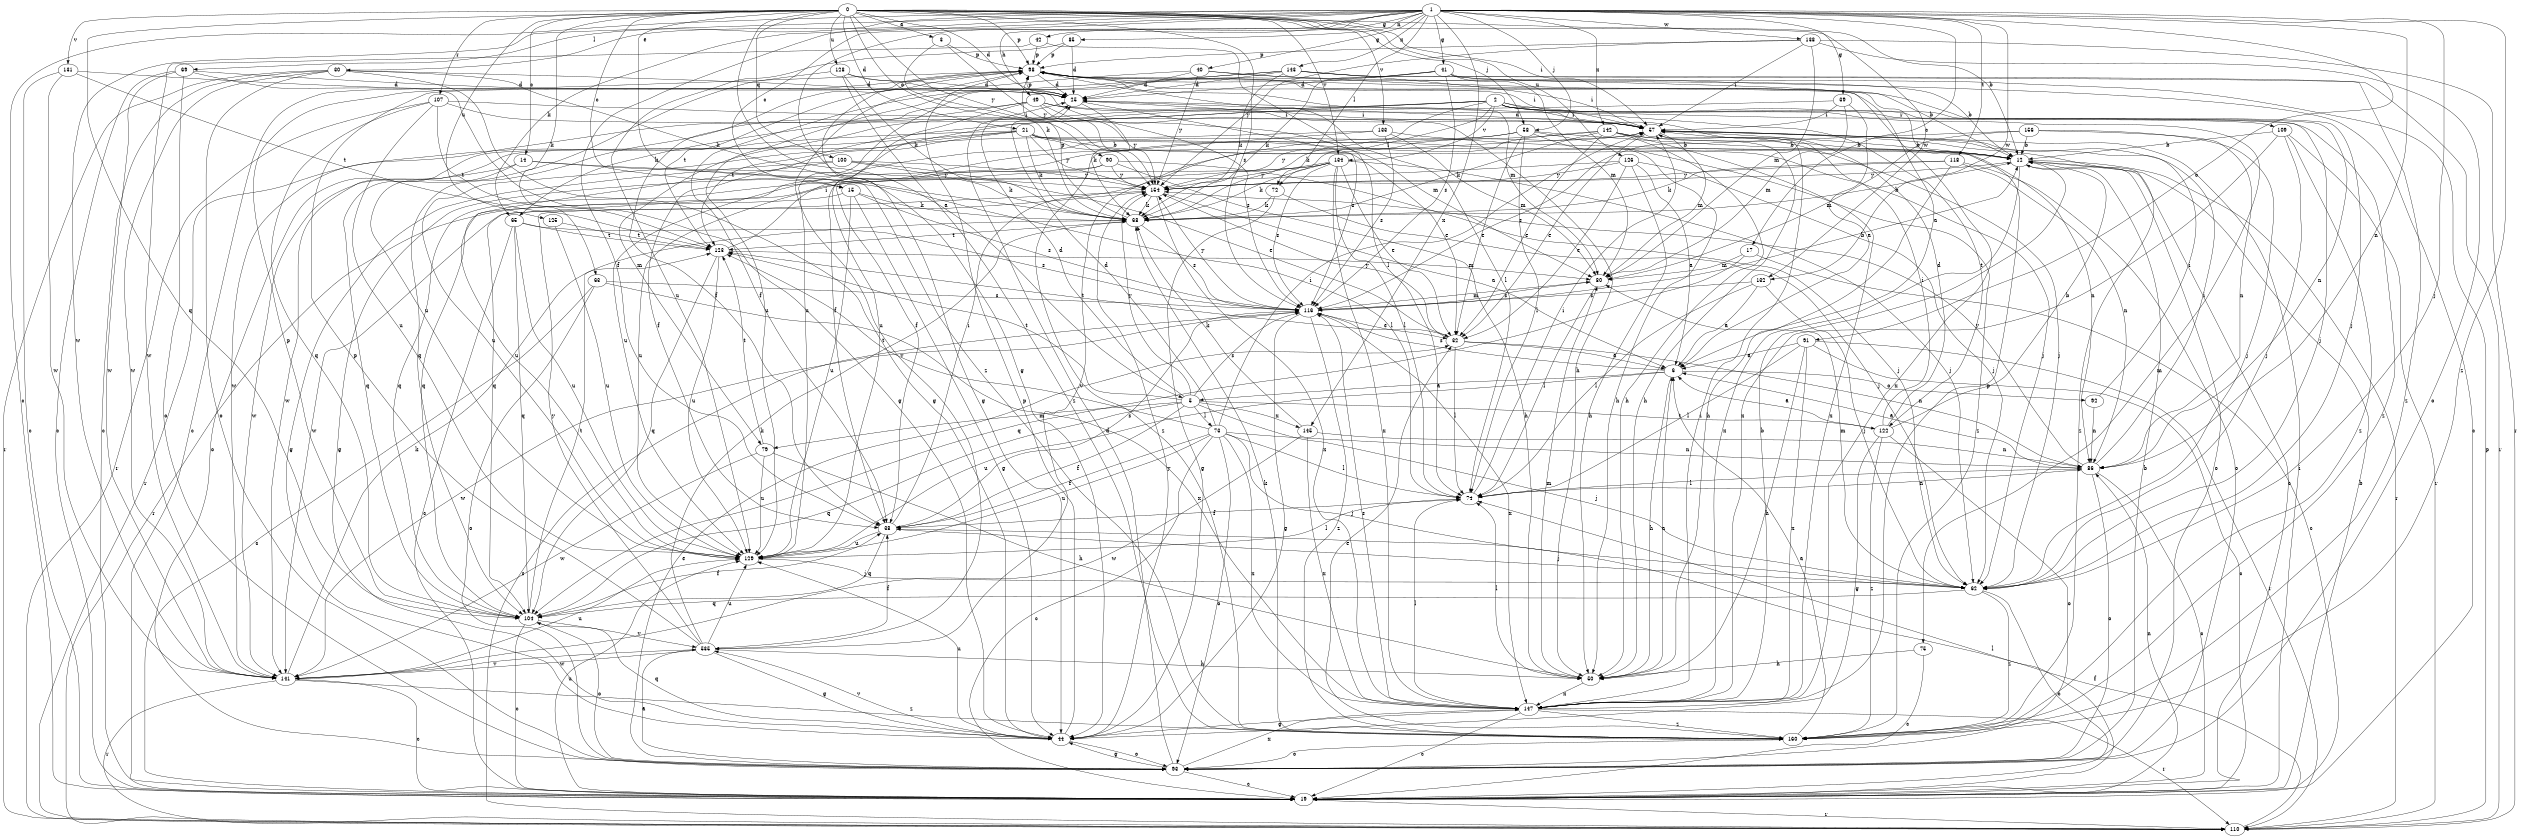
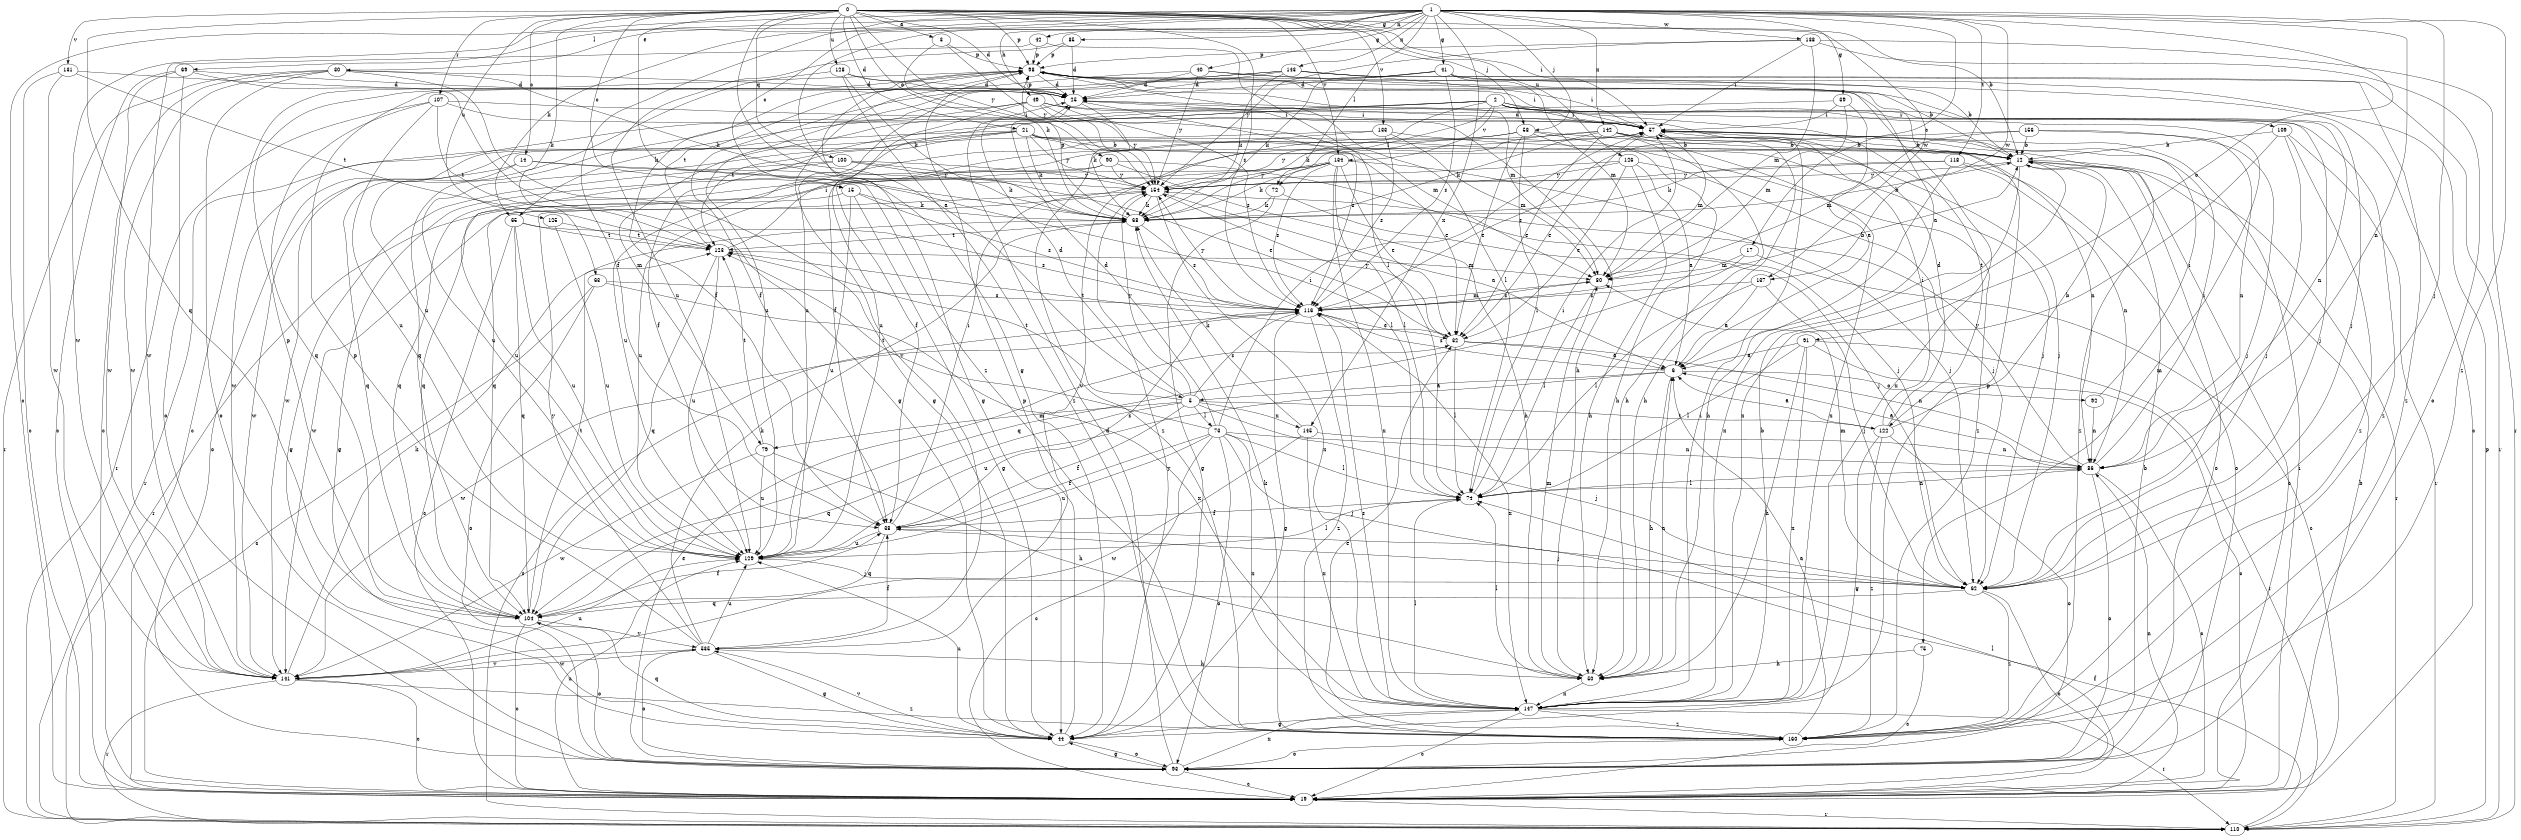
(1935, 108) -> (1931, 107)
(1761, 281) -> (1761, 281)
(644, 709) -> (644, 709)
